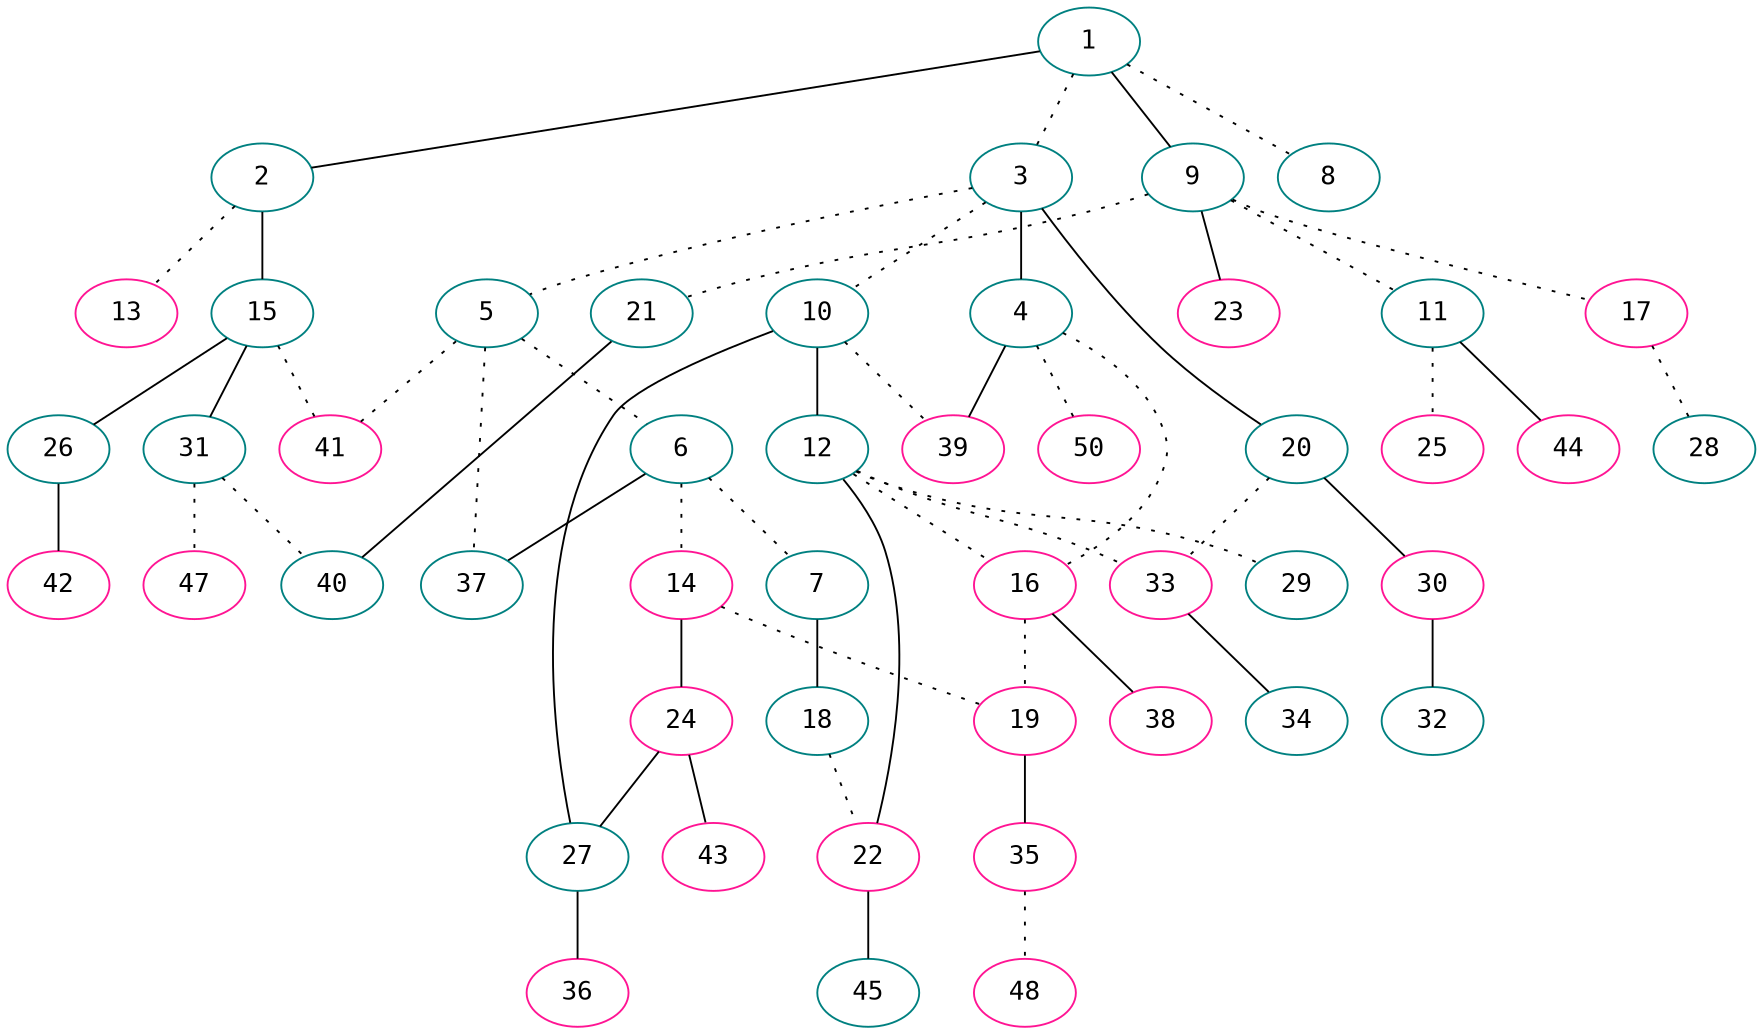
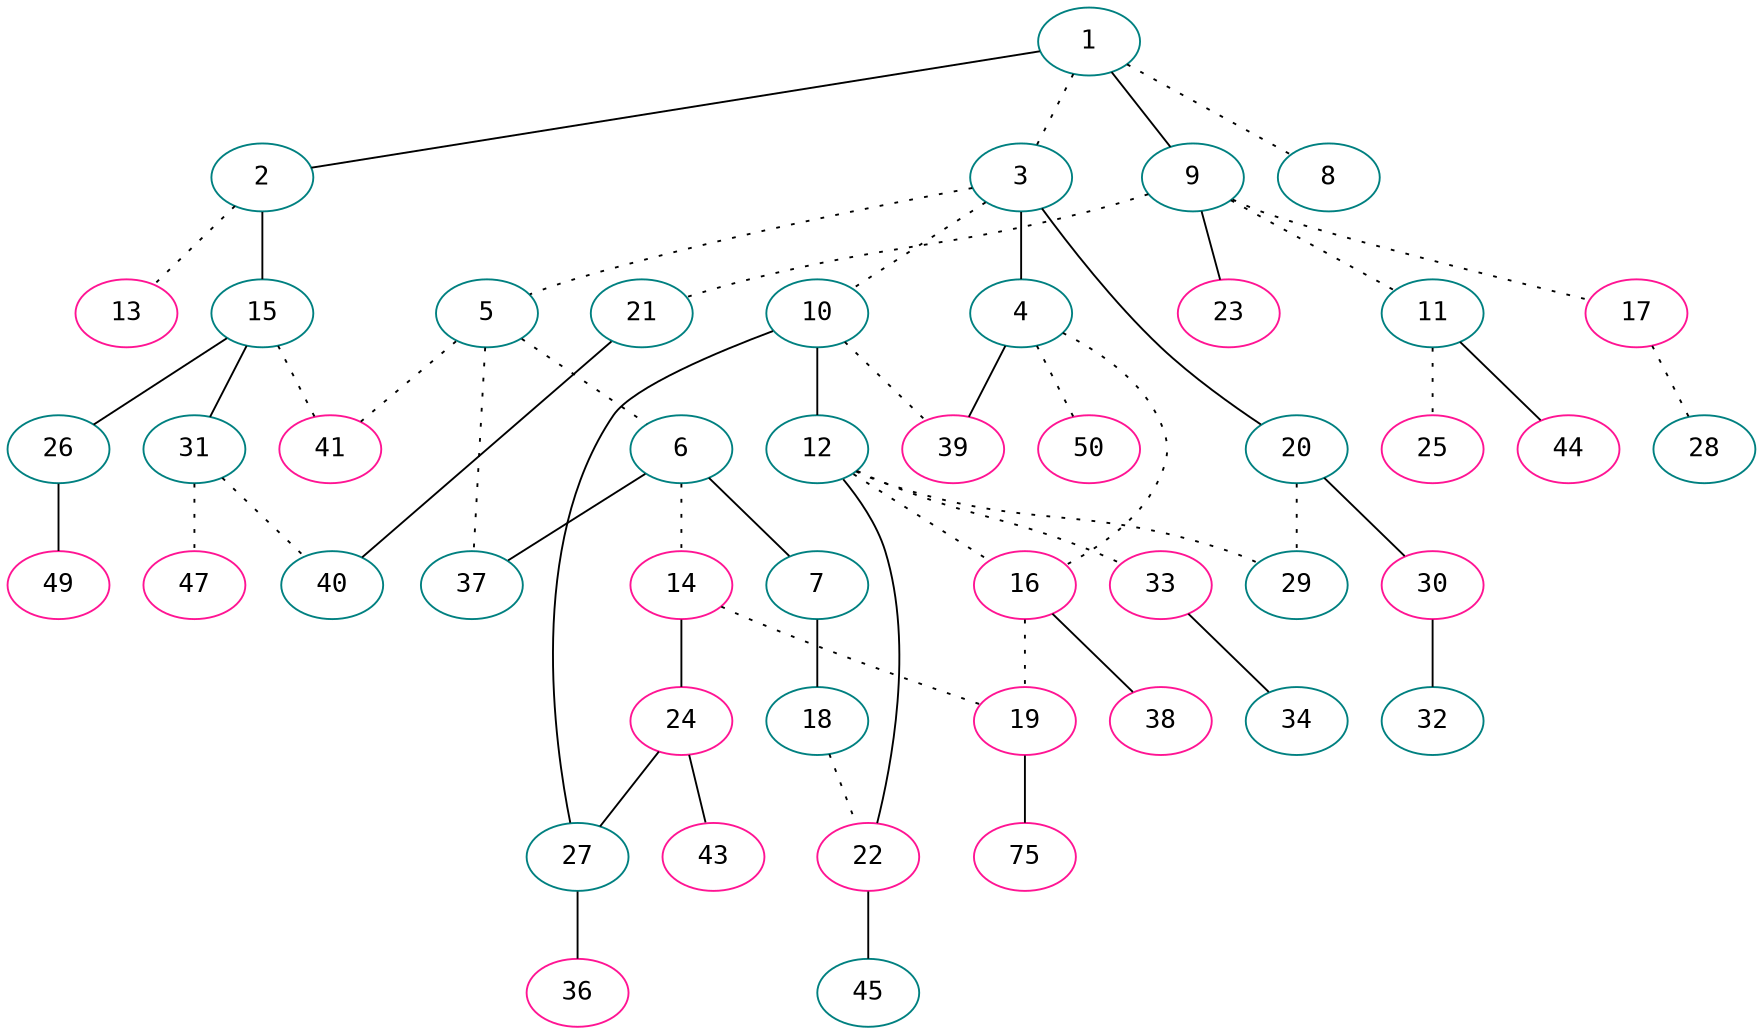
(749, 517) -> (749, 517)
(1229, 517) -> (1297, 517)
(59, 585) -> (59, 585)
(1025, 857) -> (1025, 857)
(1025, 993) -> none
